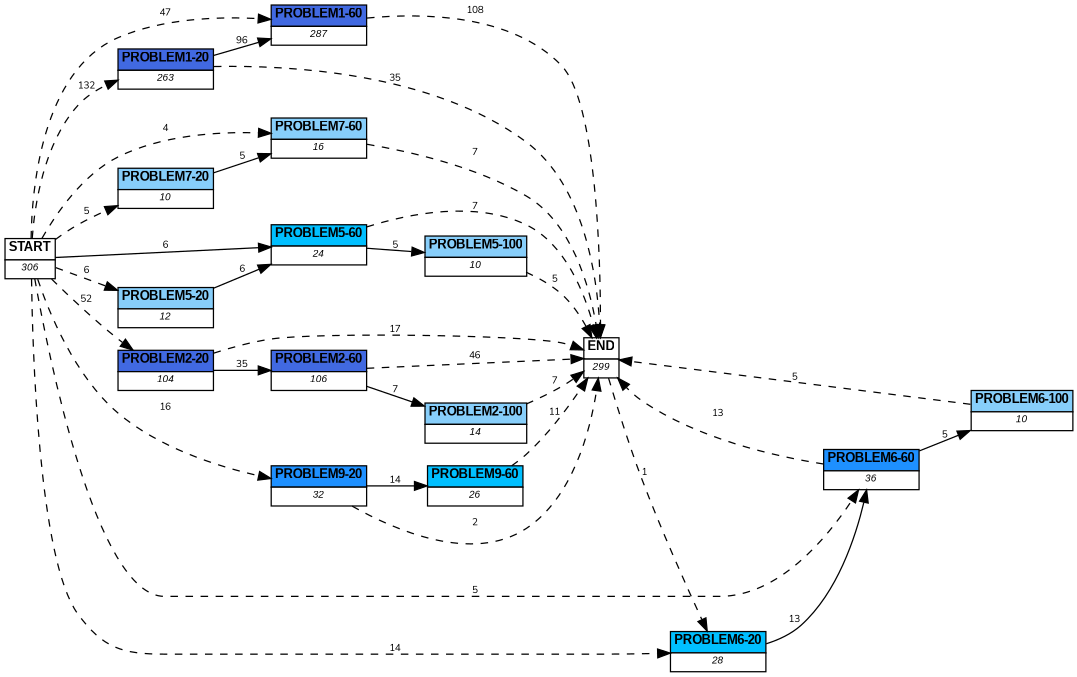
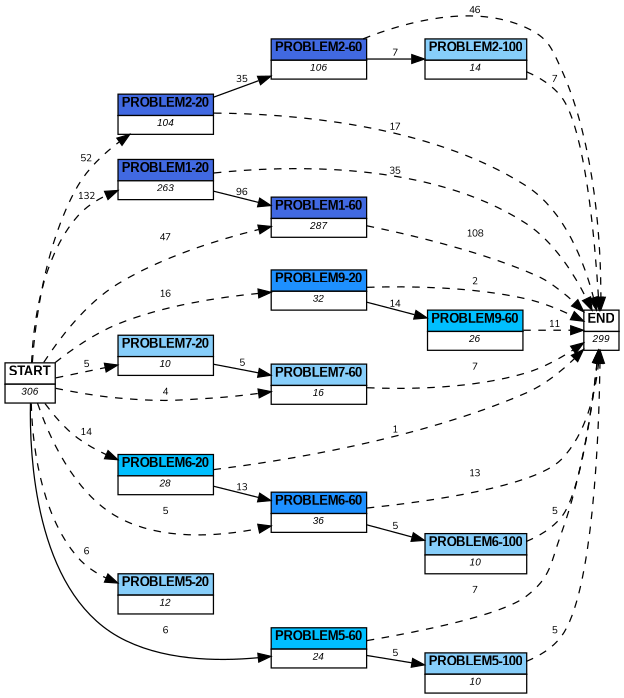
(236, 279) -> none
(650, 501) -> (401, 435)
